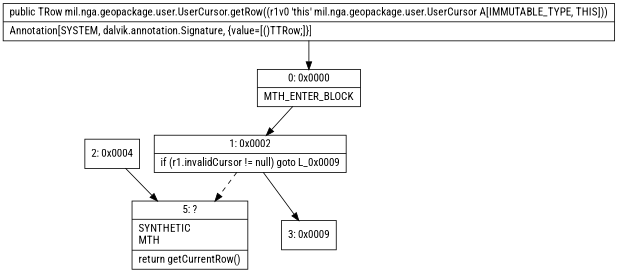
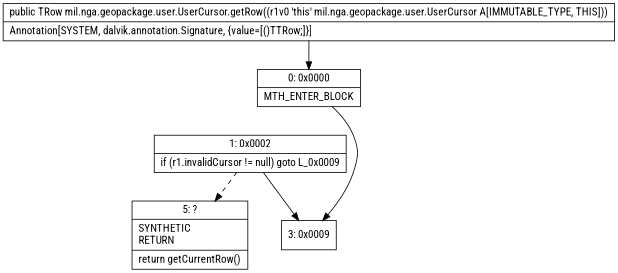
(282, 118) -> (357, 160)
(112, 154) -> none
(149, 240) -> (157, 240)
